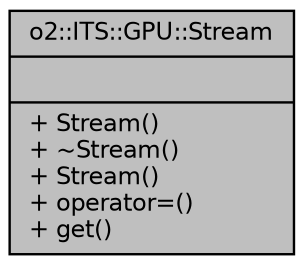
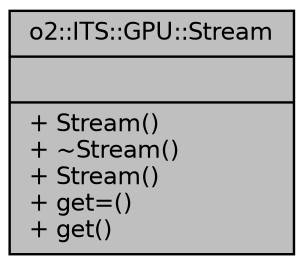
(112, 204) -> (81, 204)
